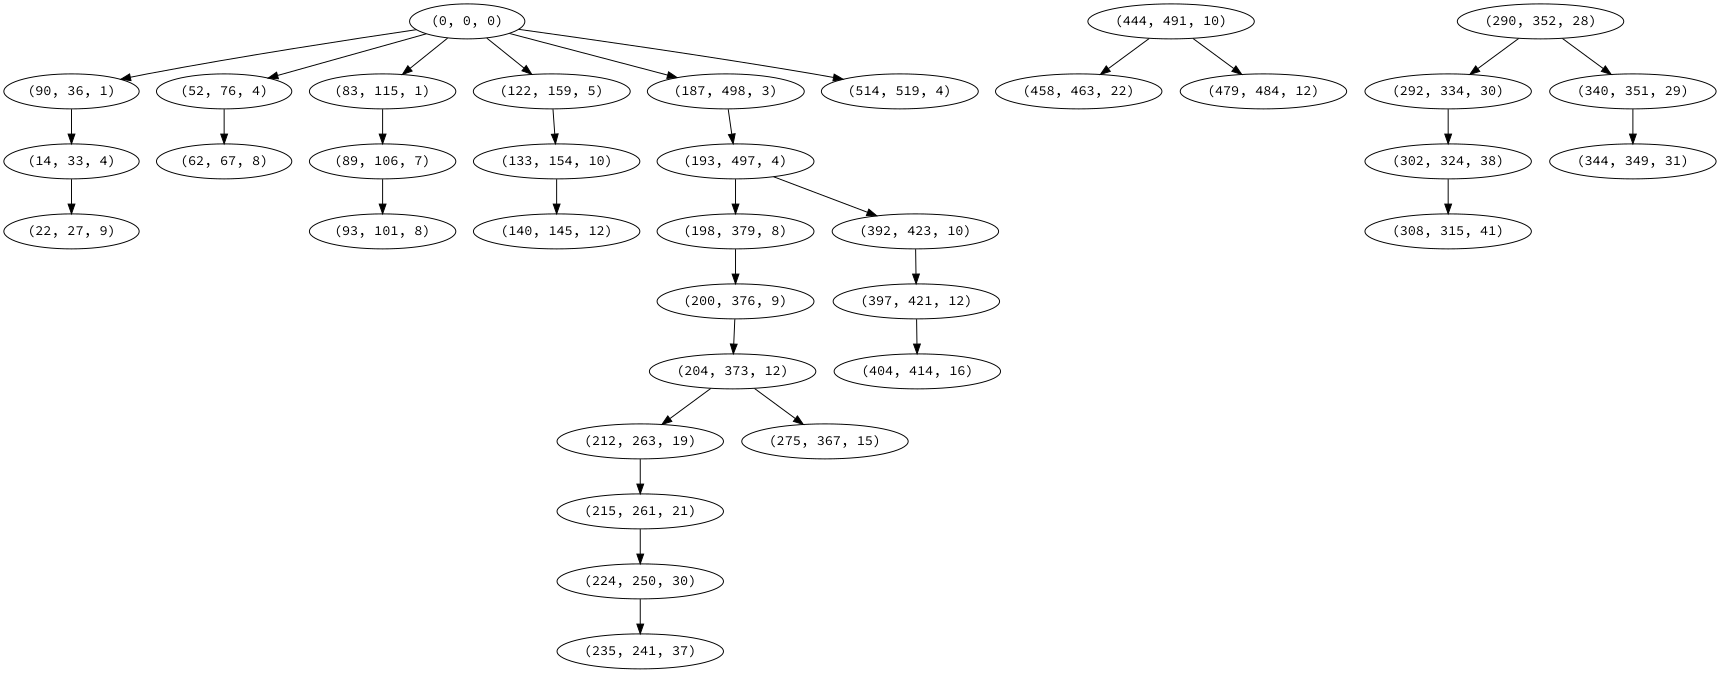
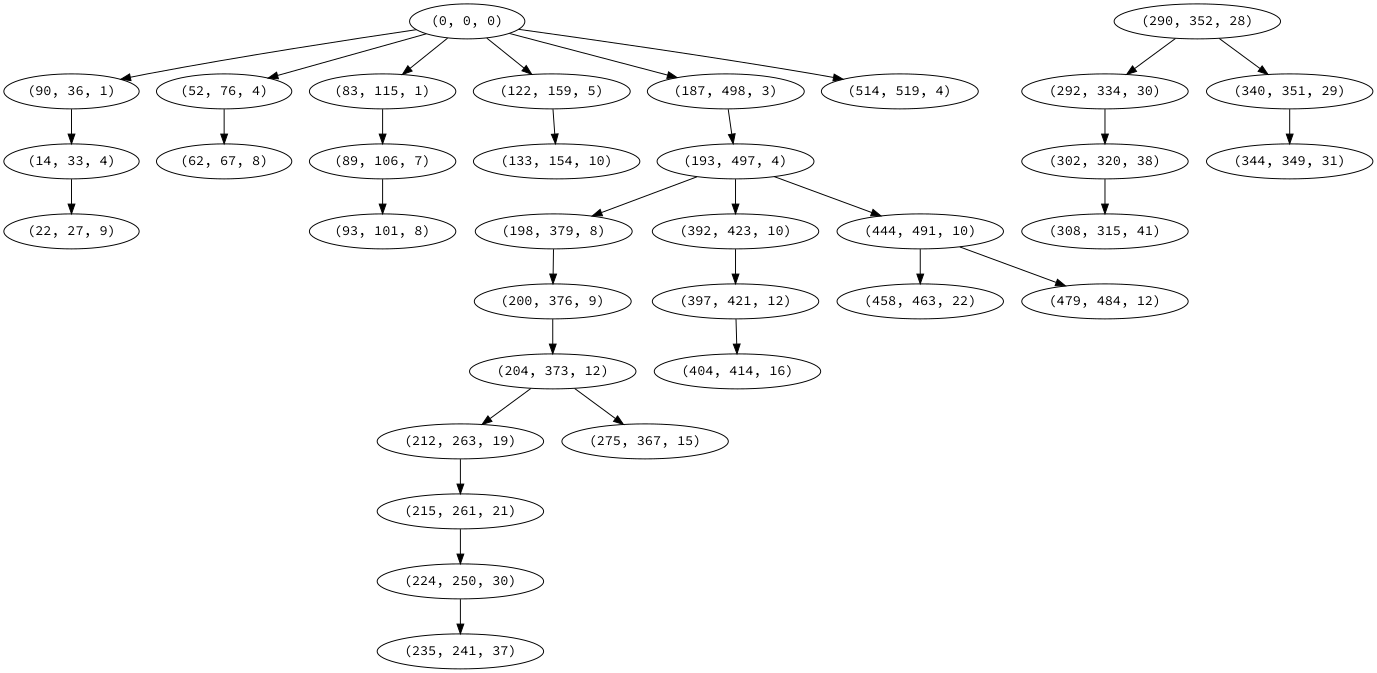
(1448, 161) -> (1105, 161)
none -> (823, 195)
(557, 231) -> none
